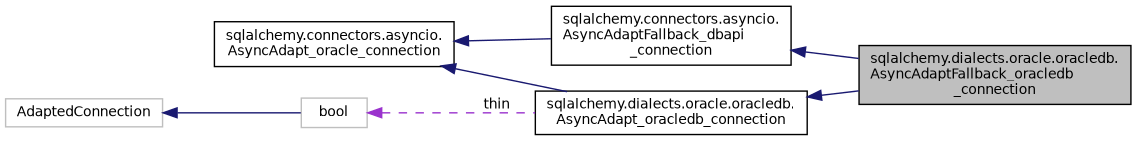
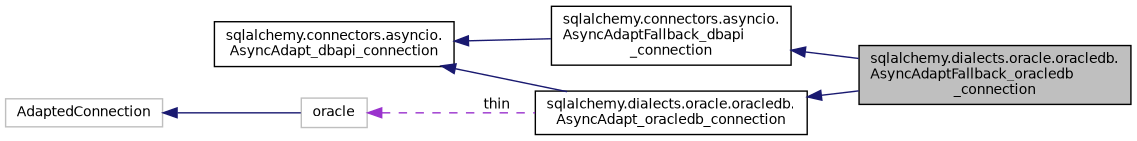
(334, 44) -> (334, 44)
(334, 113) -> (334, 113)
